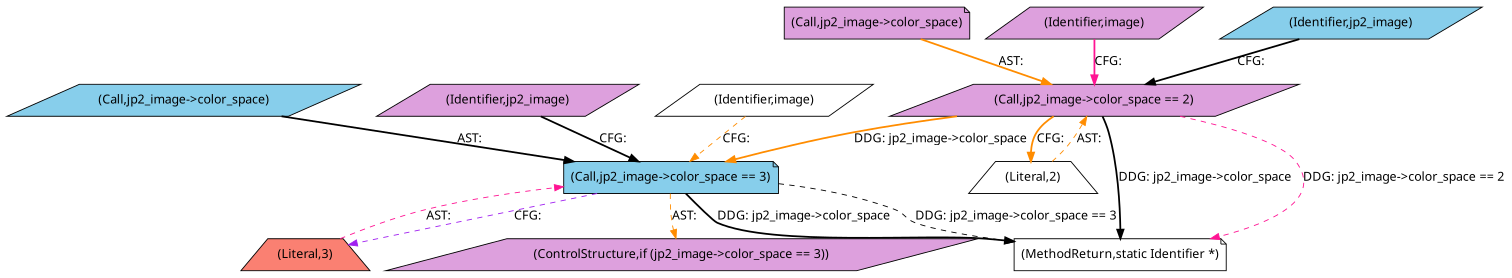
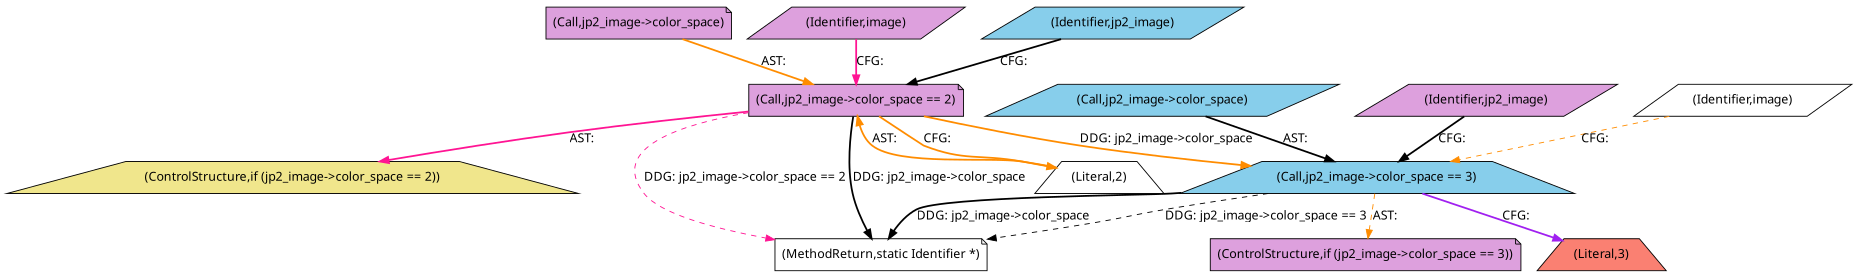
(1094, 100) -> (856, 100)
(1069, 144) -> (951, 160)
none -> (293, 178)
(671, 178) -> (1377, 178)
(445, 205) -> none
(477, 218) -> (1488, 216)
(682, 255) -> (1366, 255)
